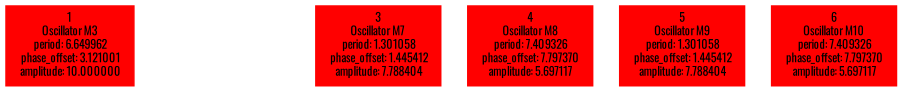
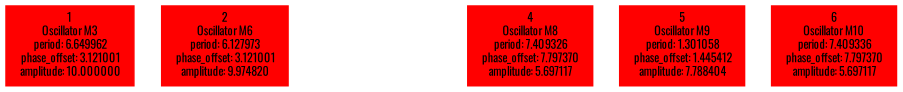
(834, 45) -> (834, 45)
none -> (225, 46)
(378, 46) -> none
